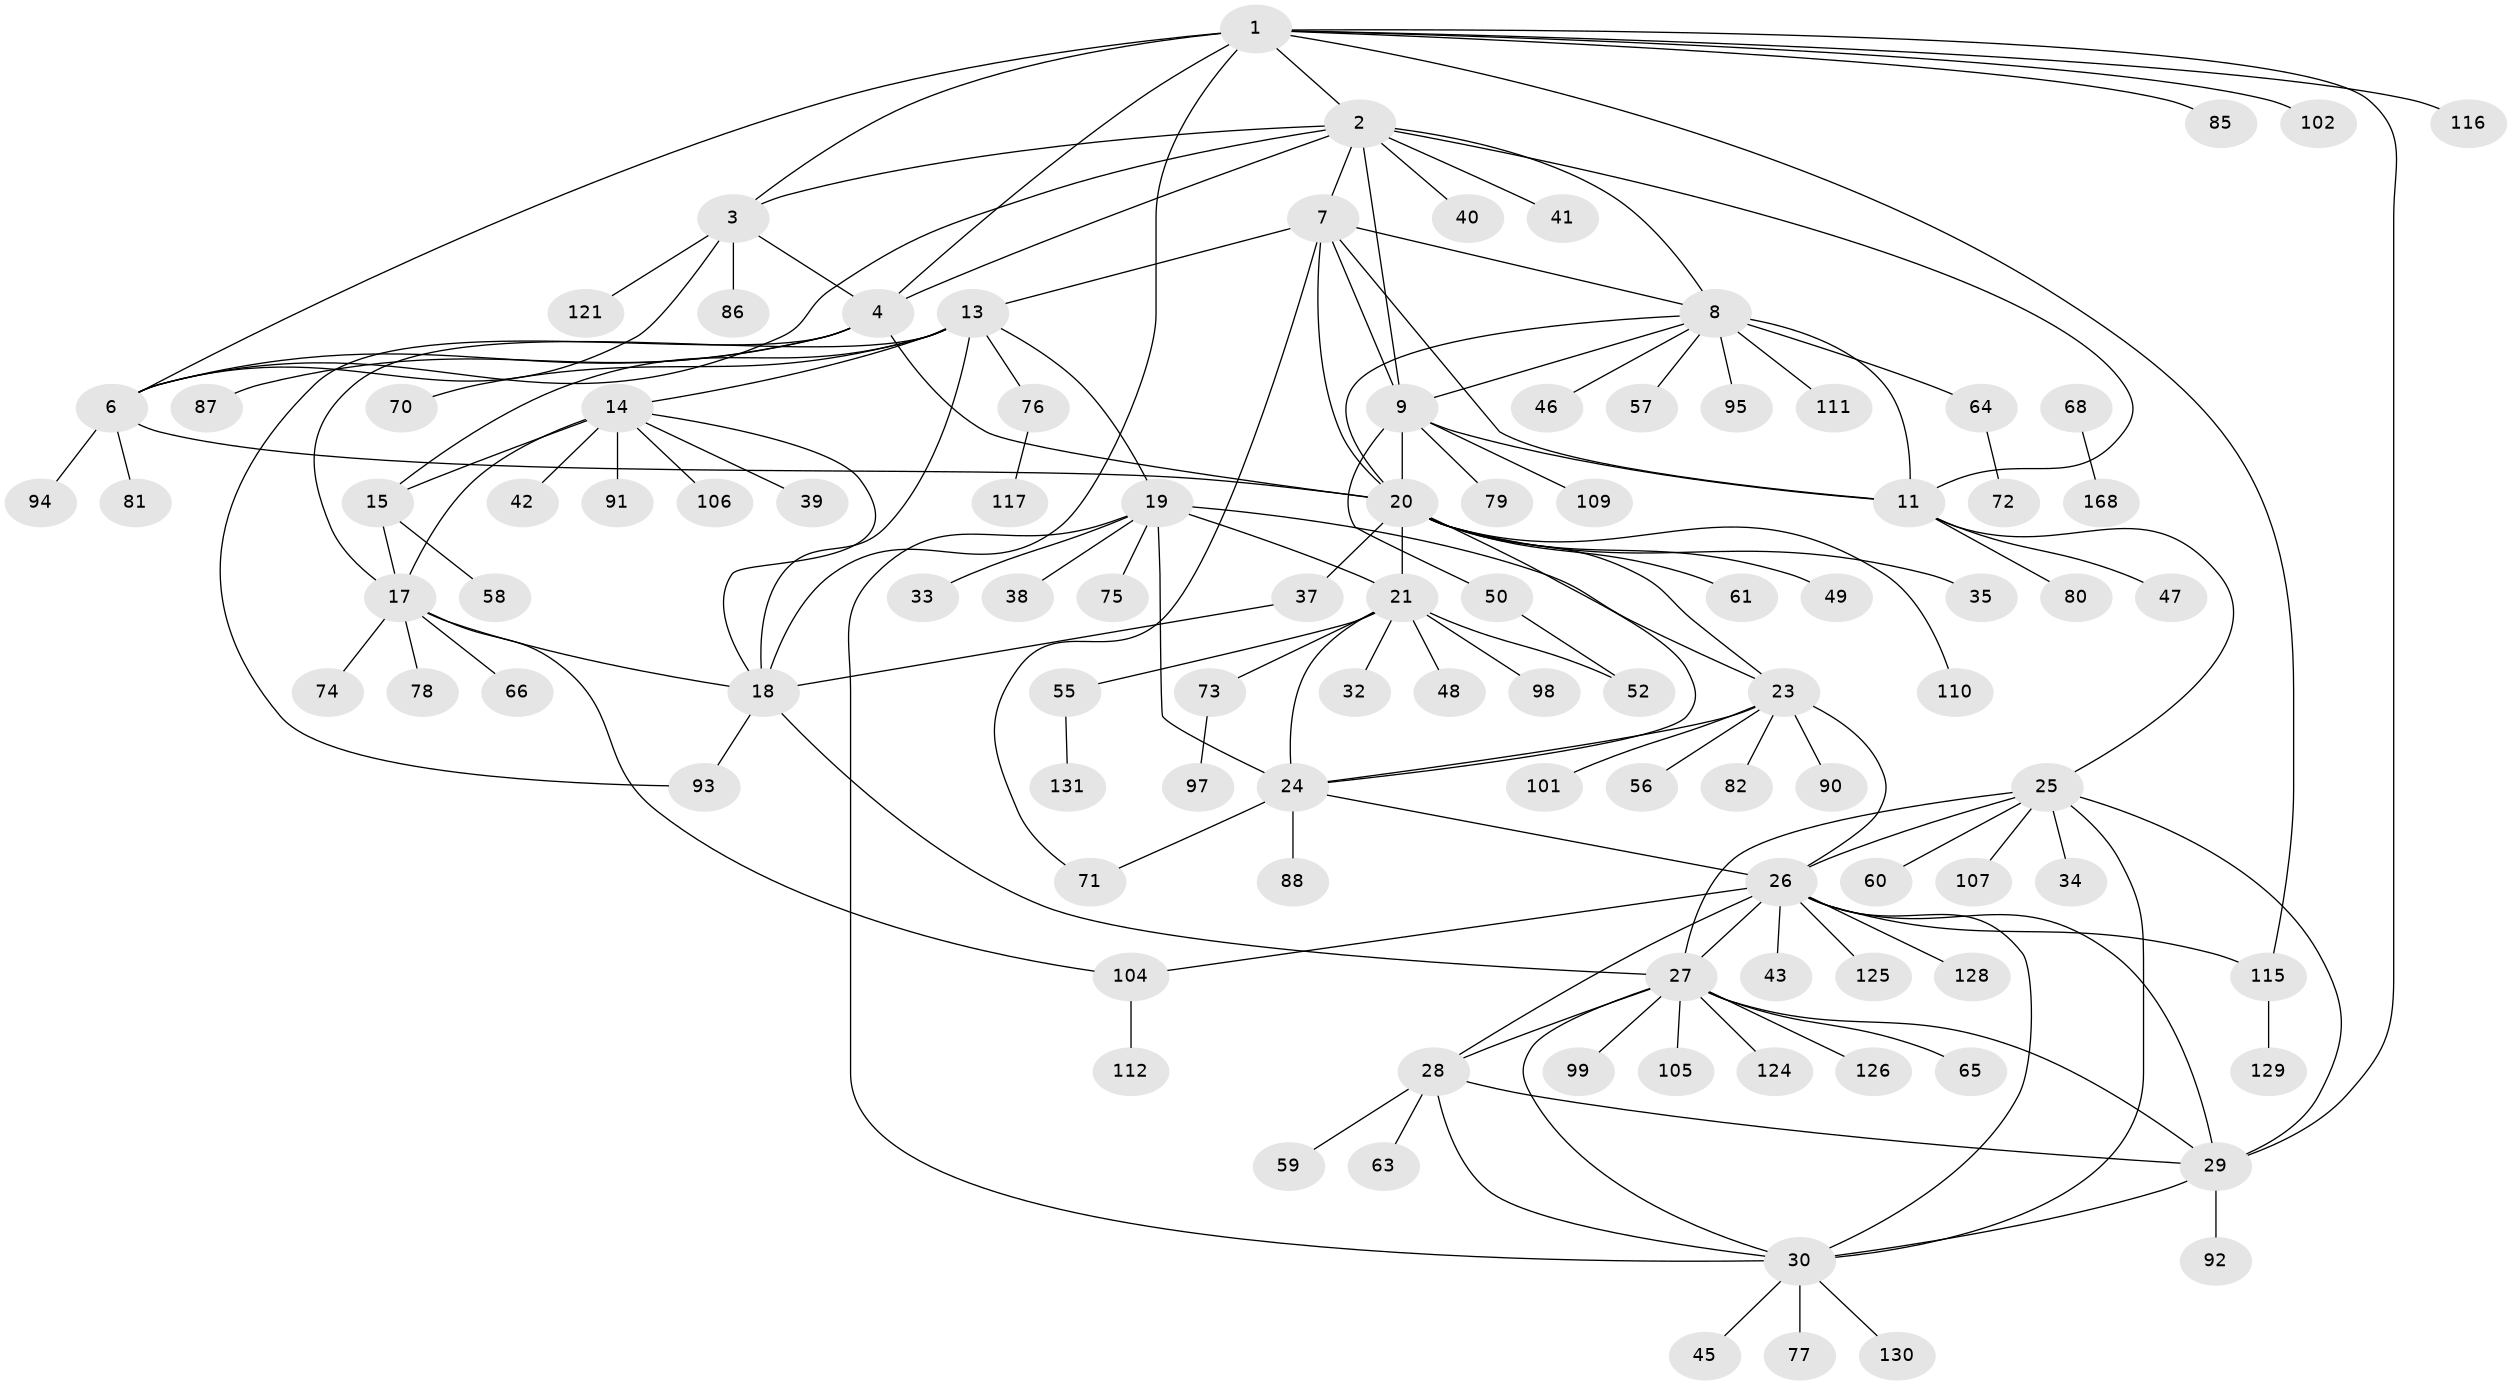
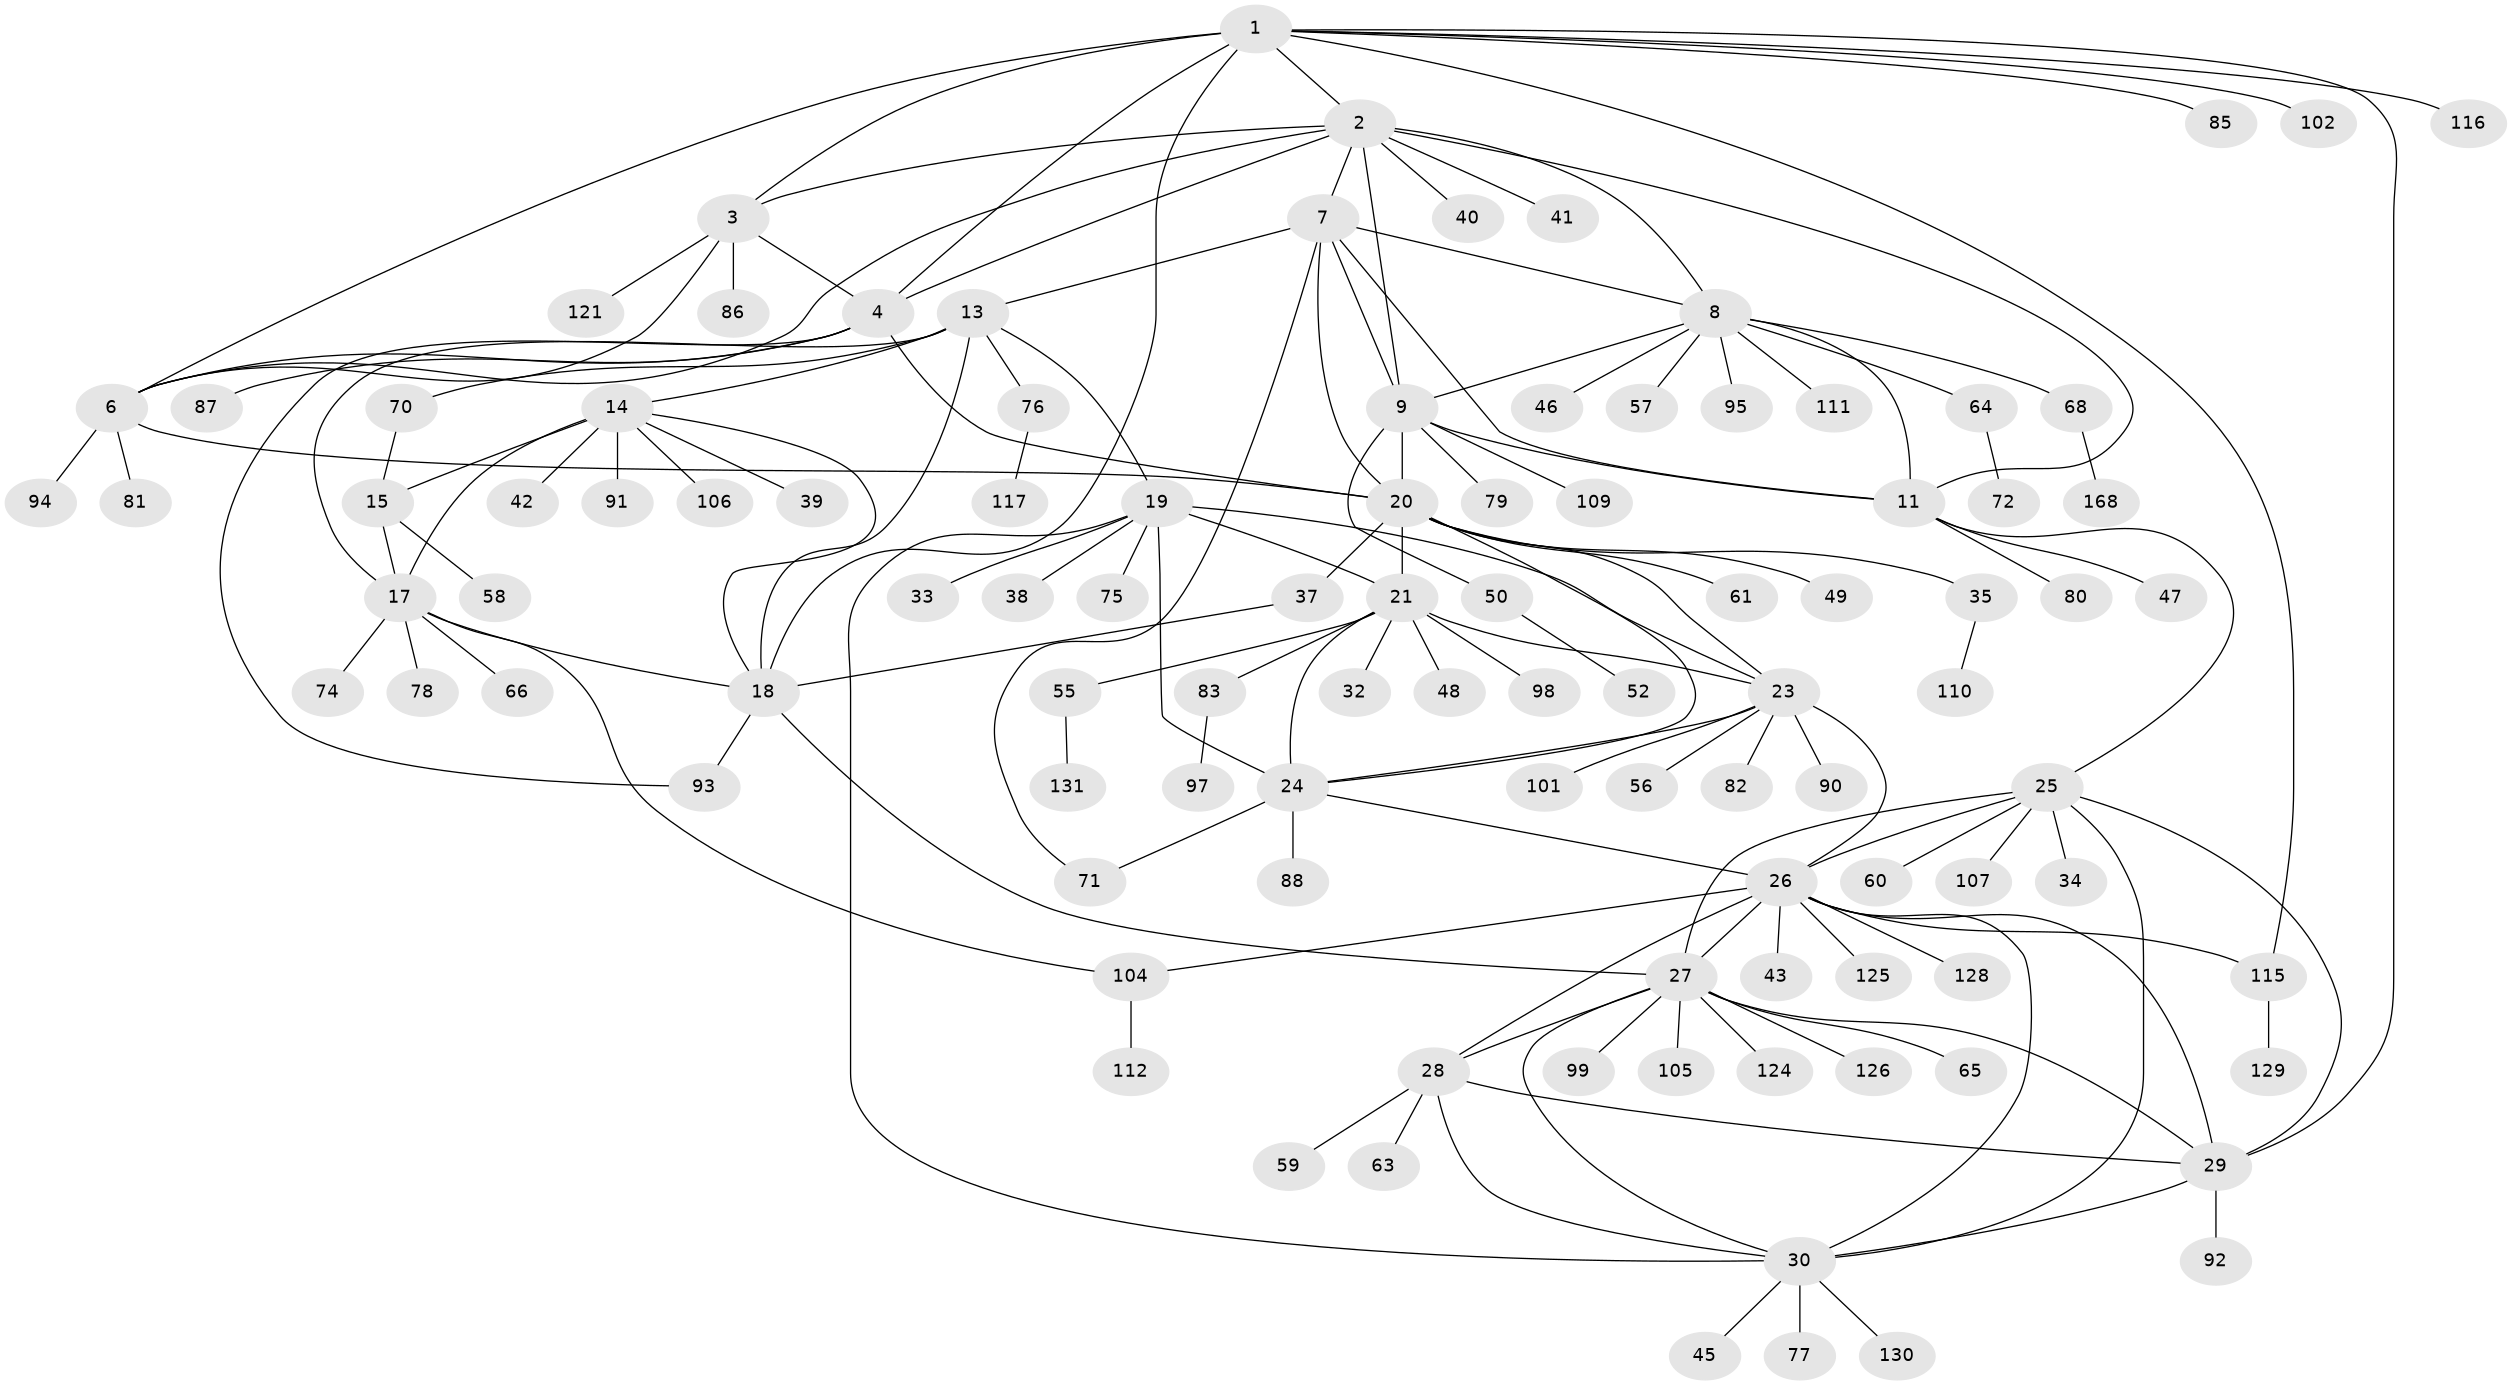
(1458, 341) -> (1902, 349)
(548, 393) -> (391, 452)
(1718, 528) -> (1968, 645)
(1521, 645) -> (1597, 654)
(1210, 693) -> (1210, 693)
